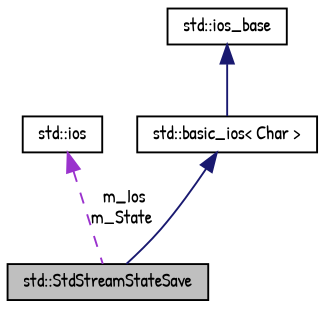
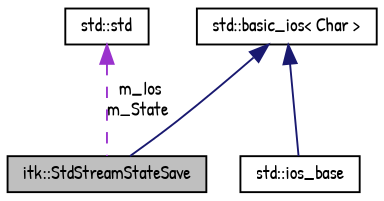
(227, 90) -> (294, 110)
(62, 134) -> (107, 27)
(108, 282) -> (107, 174)
